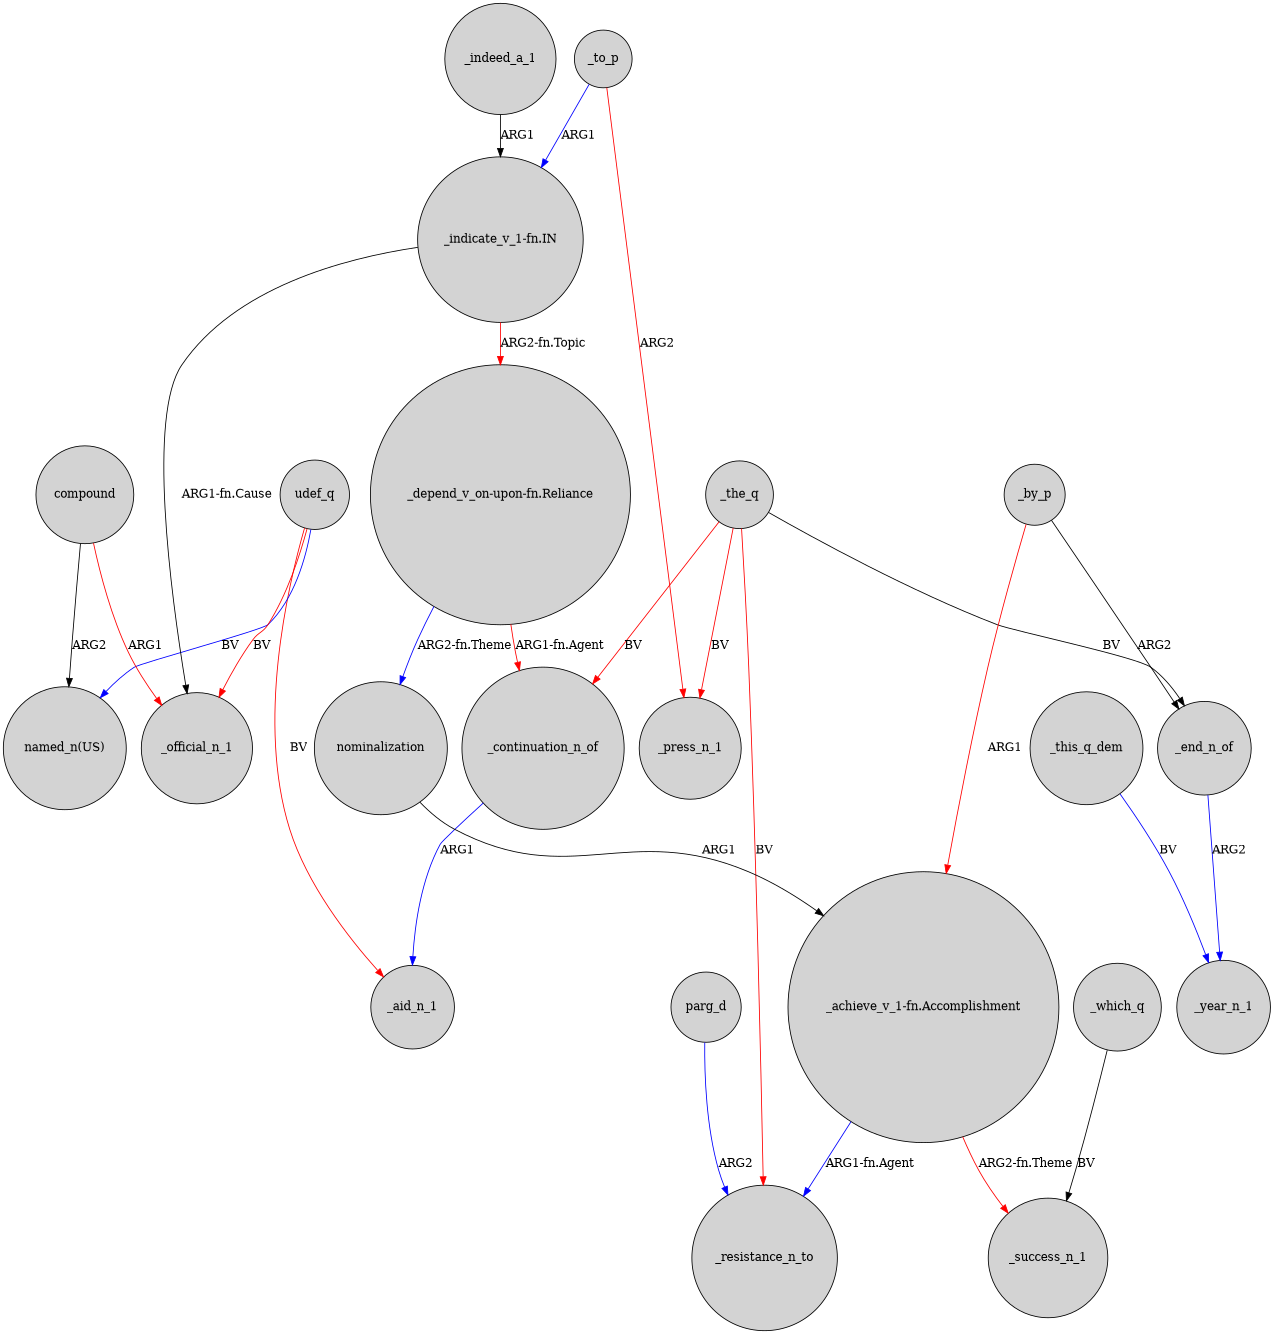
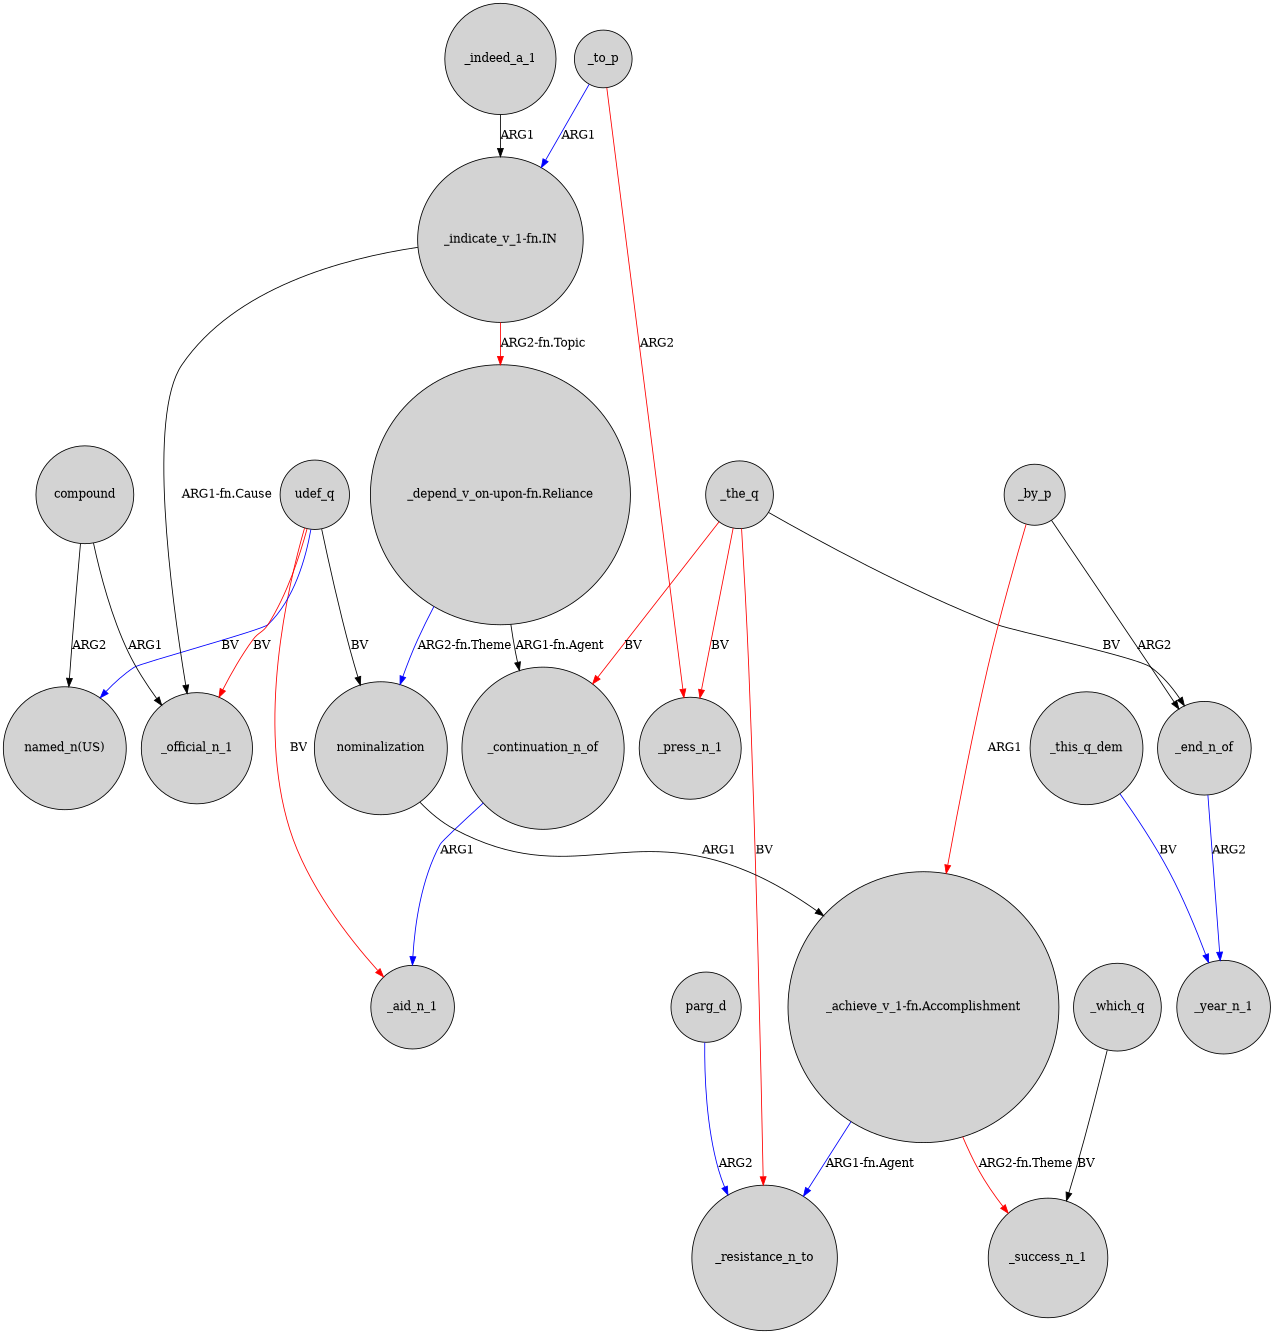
none -> (338, 603)
(117, 624) -> (117, 624)
(514, 643) -> (514, 643)
